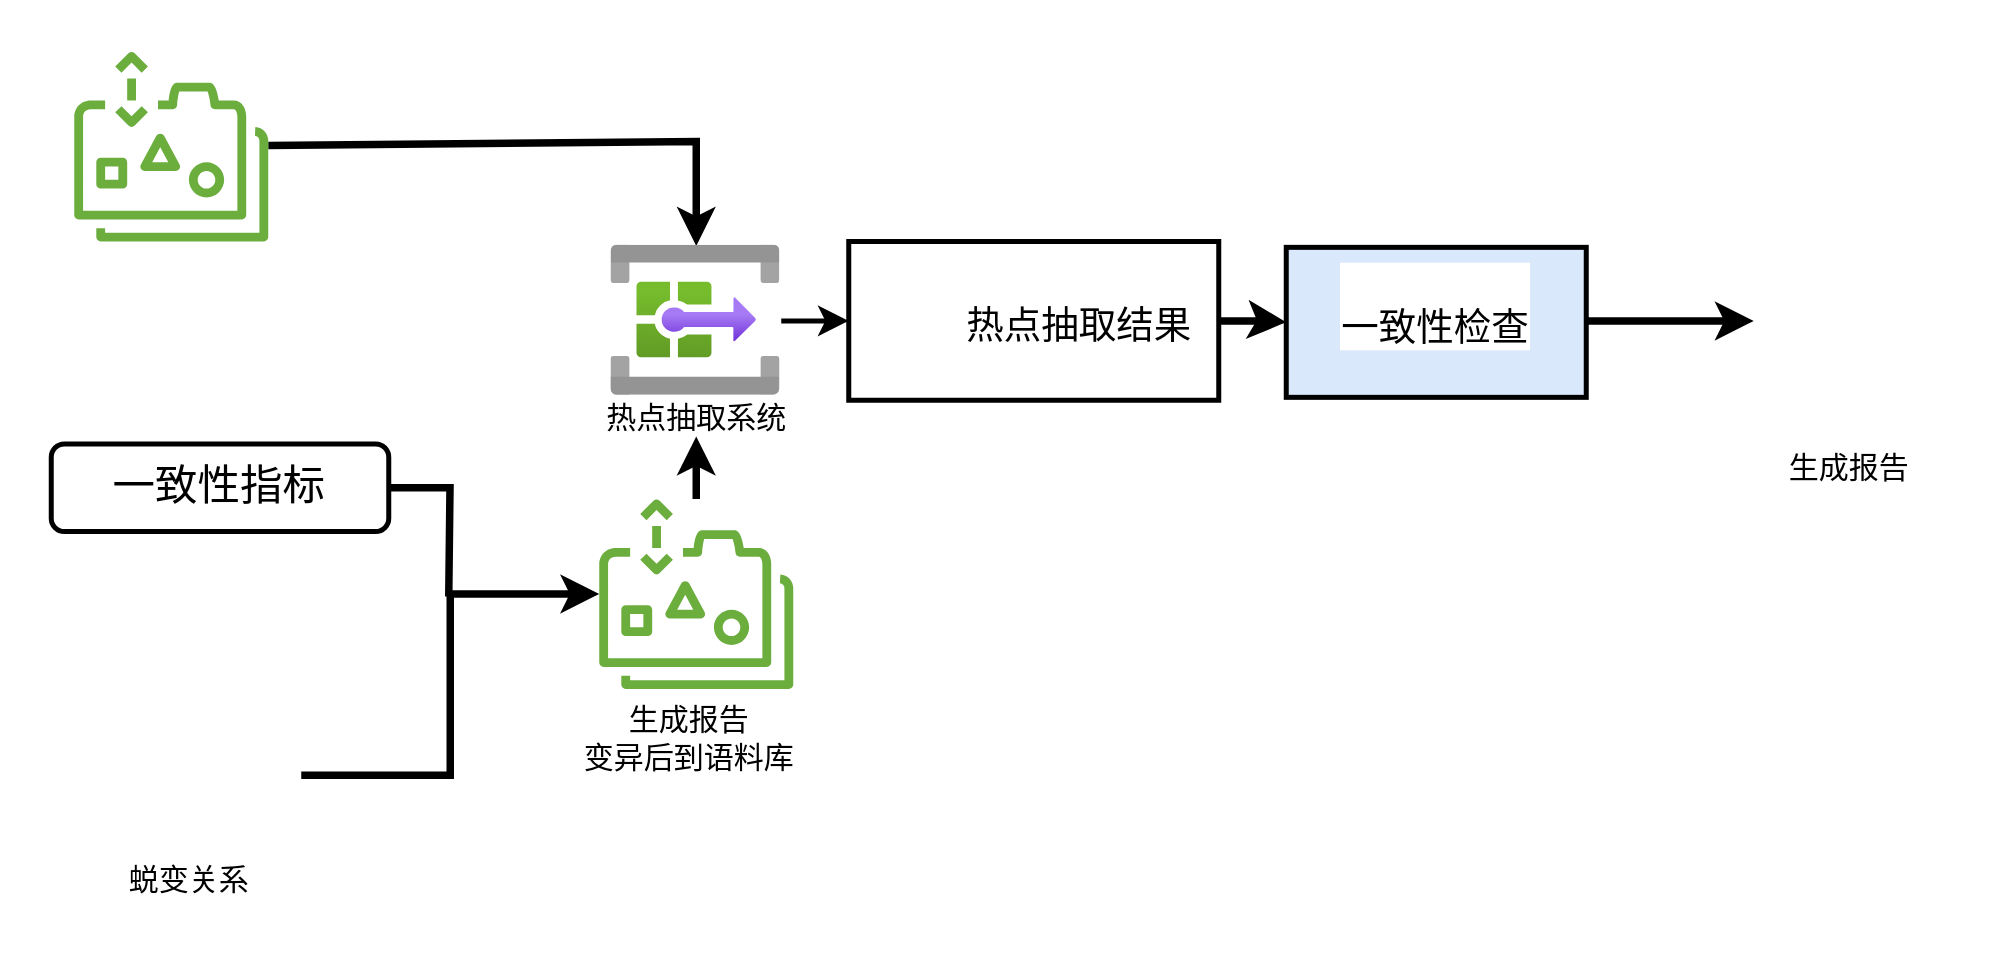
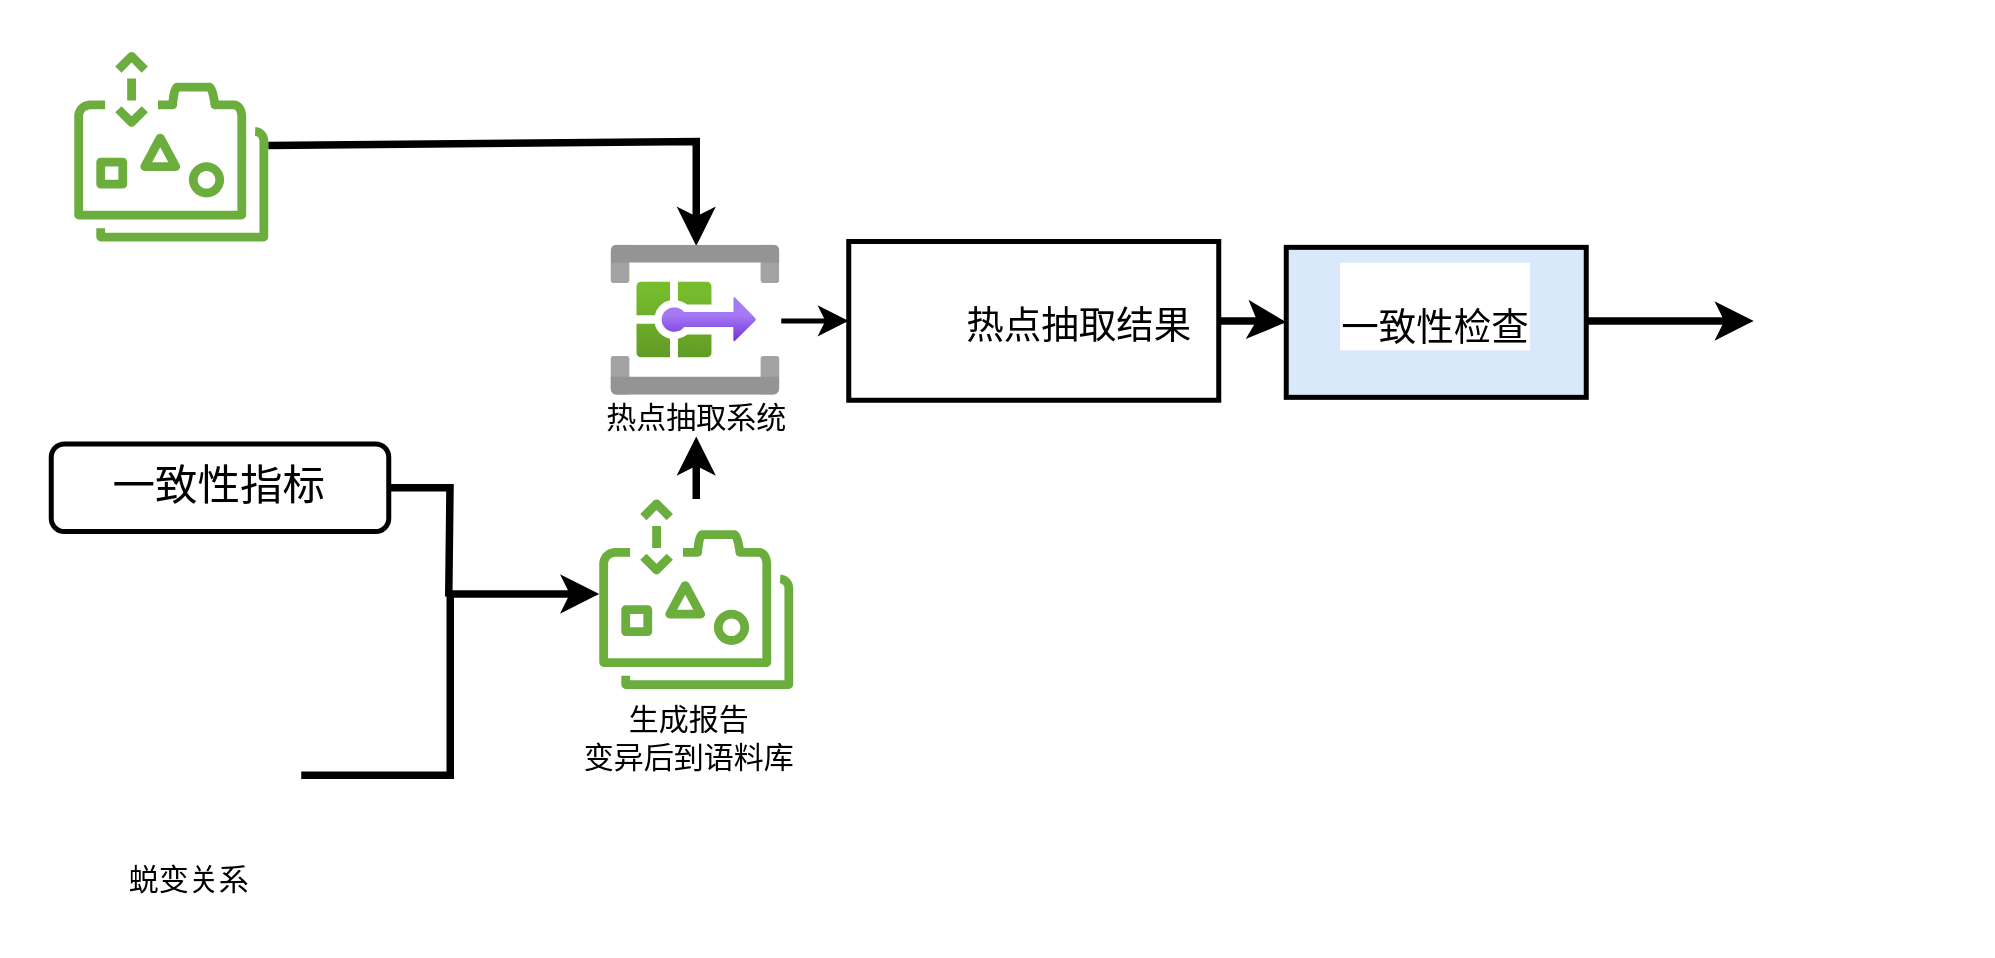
(1848, 469) -> none
